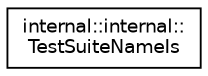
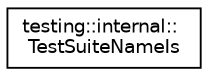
(104, 38) -> (104, 38)
